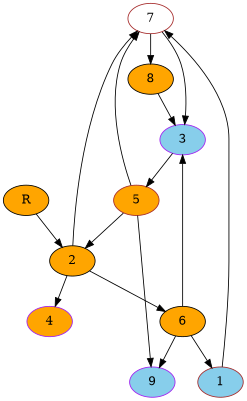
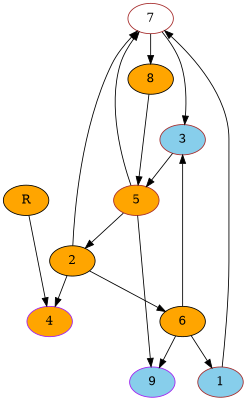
(165, 106) -> (144, 135)
(183, 140) -> (183, 140)
(47, 227) -> (37, 257)
